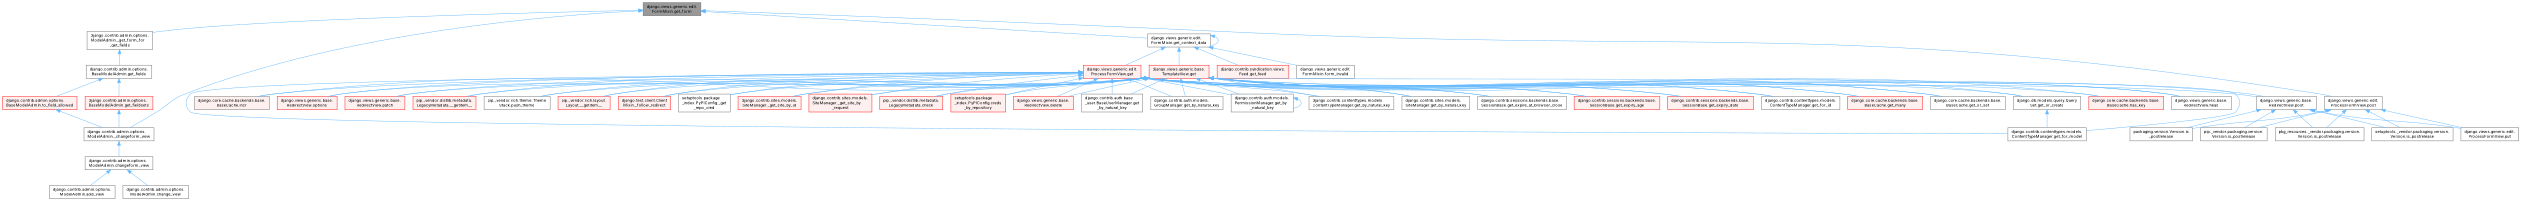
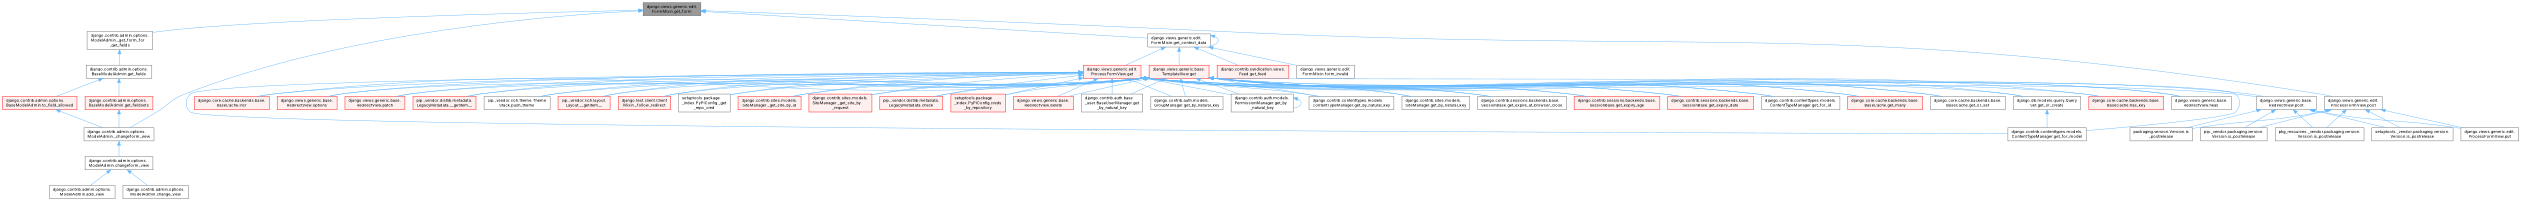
(232, 103) -> (232, 103)
